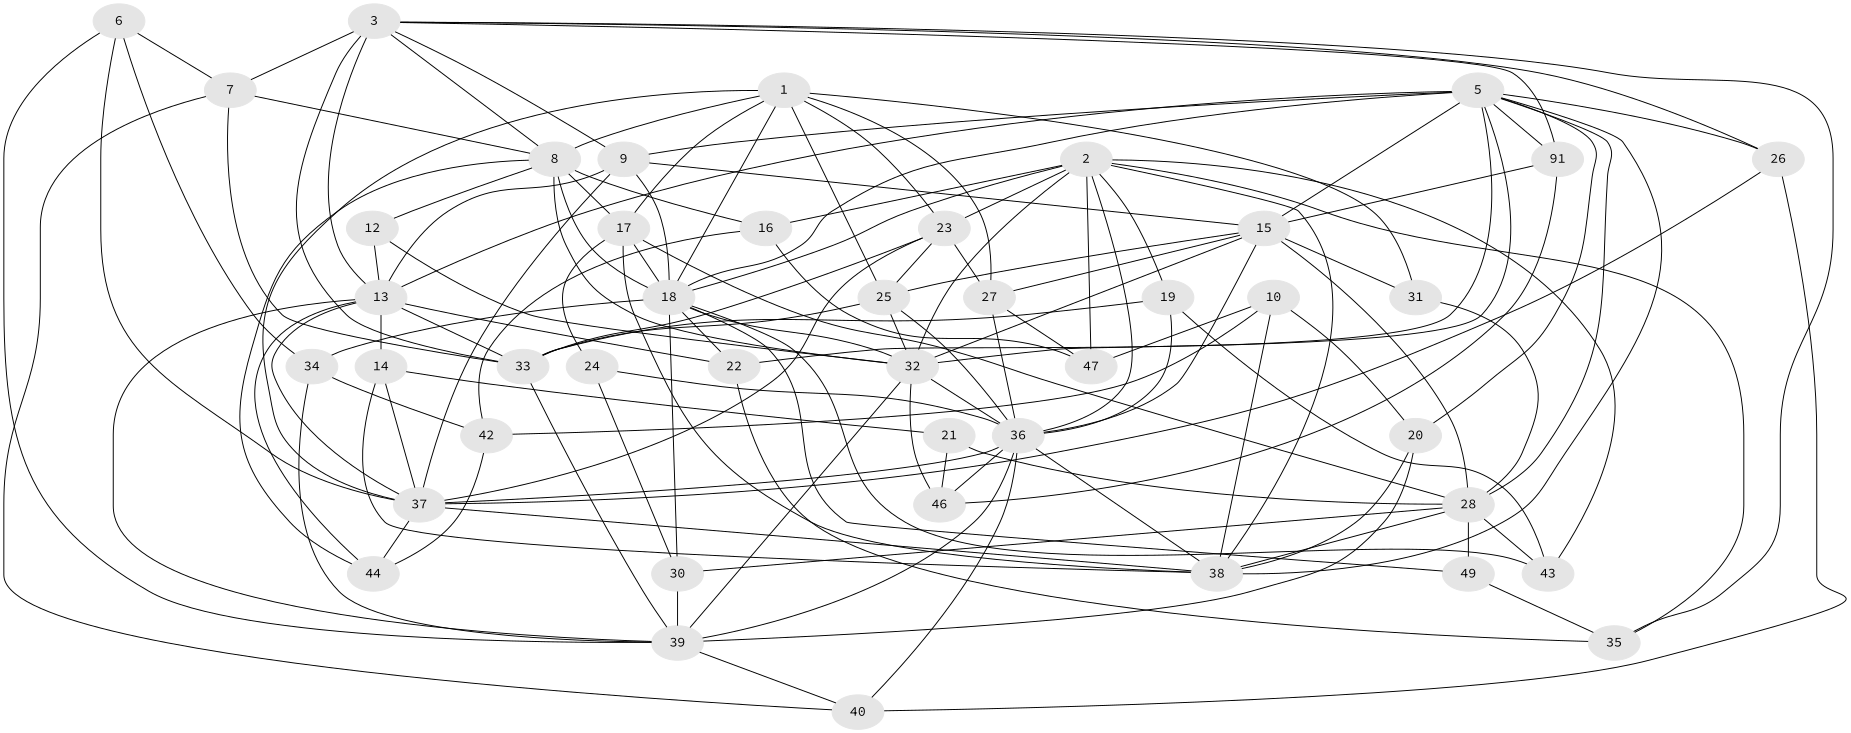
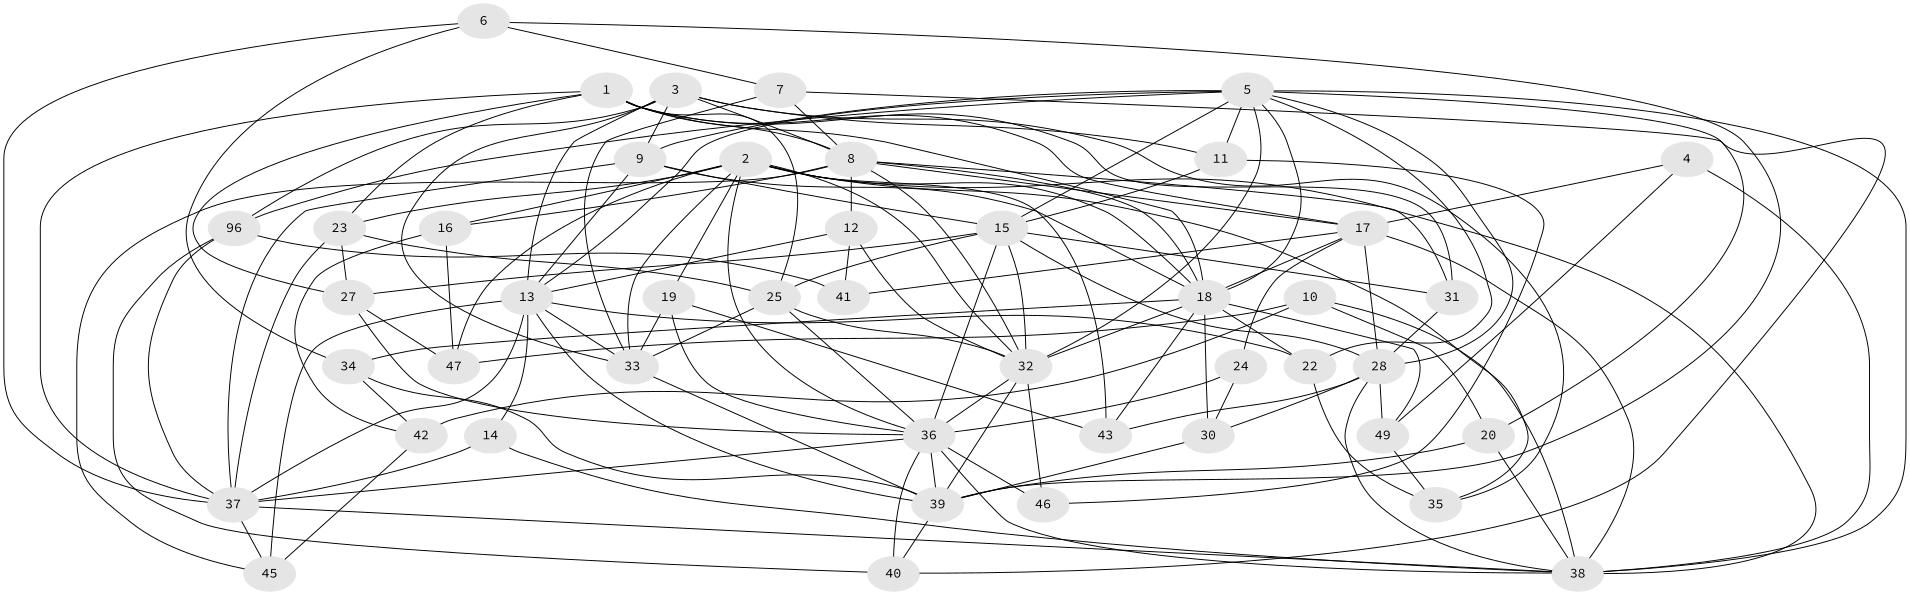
(302, 56) -> none
(1558, 159) -> (1221, 159)
none -> (1687, 159)
(1778, 159) -> (234, 228)
none -> (1272, 194)
none -> (844, 298)
(735, 305) -> (659, 246)
(949, 436) -> none
(373, 574) -> (270, 574)
